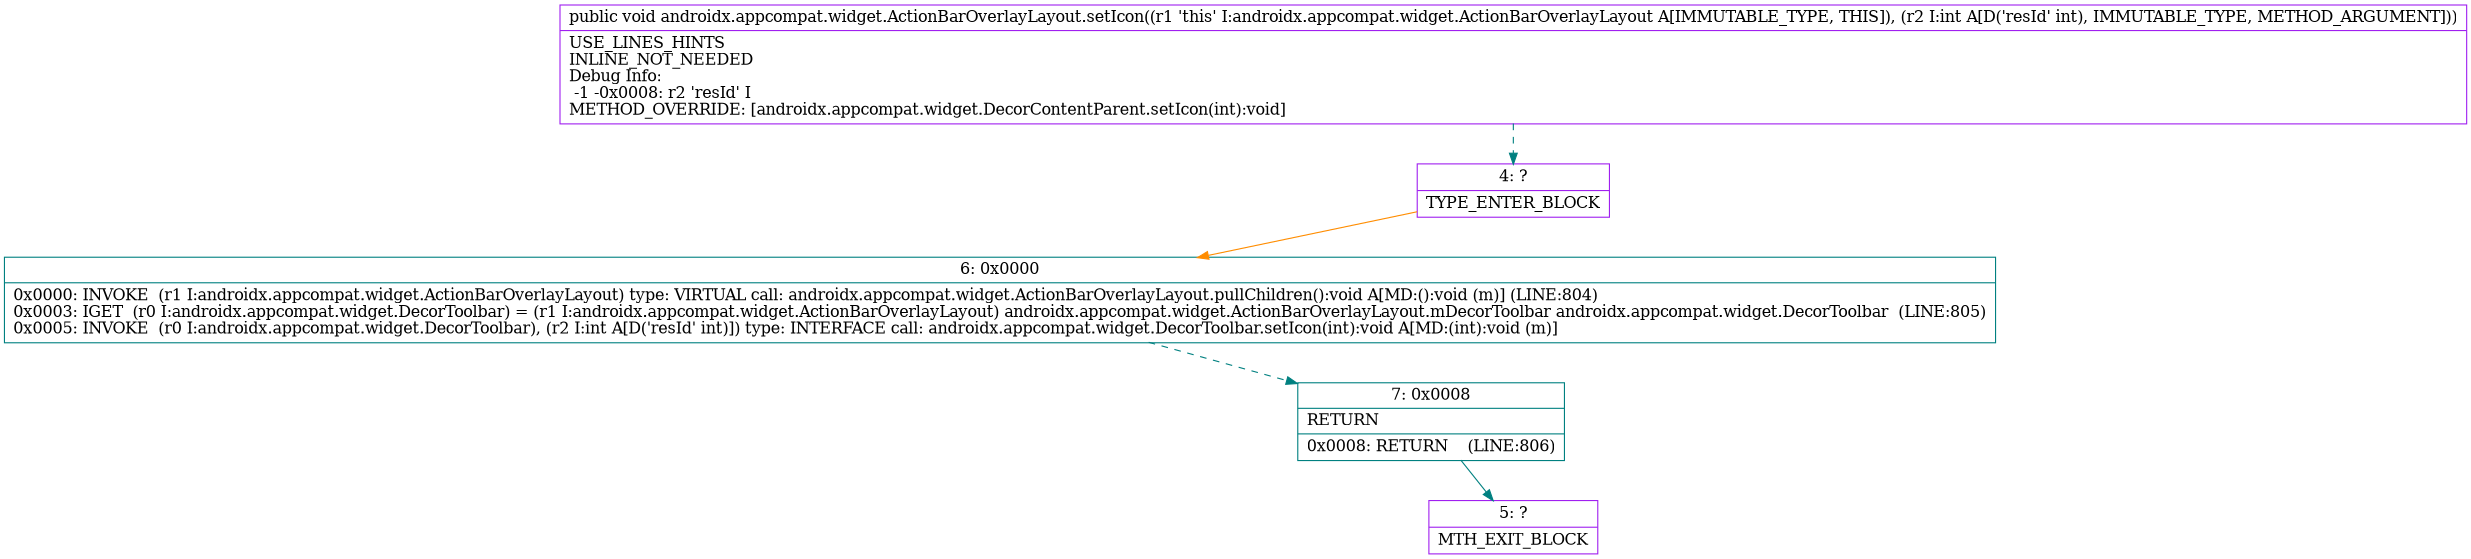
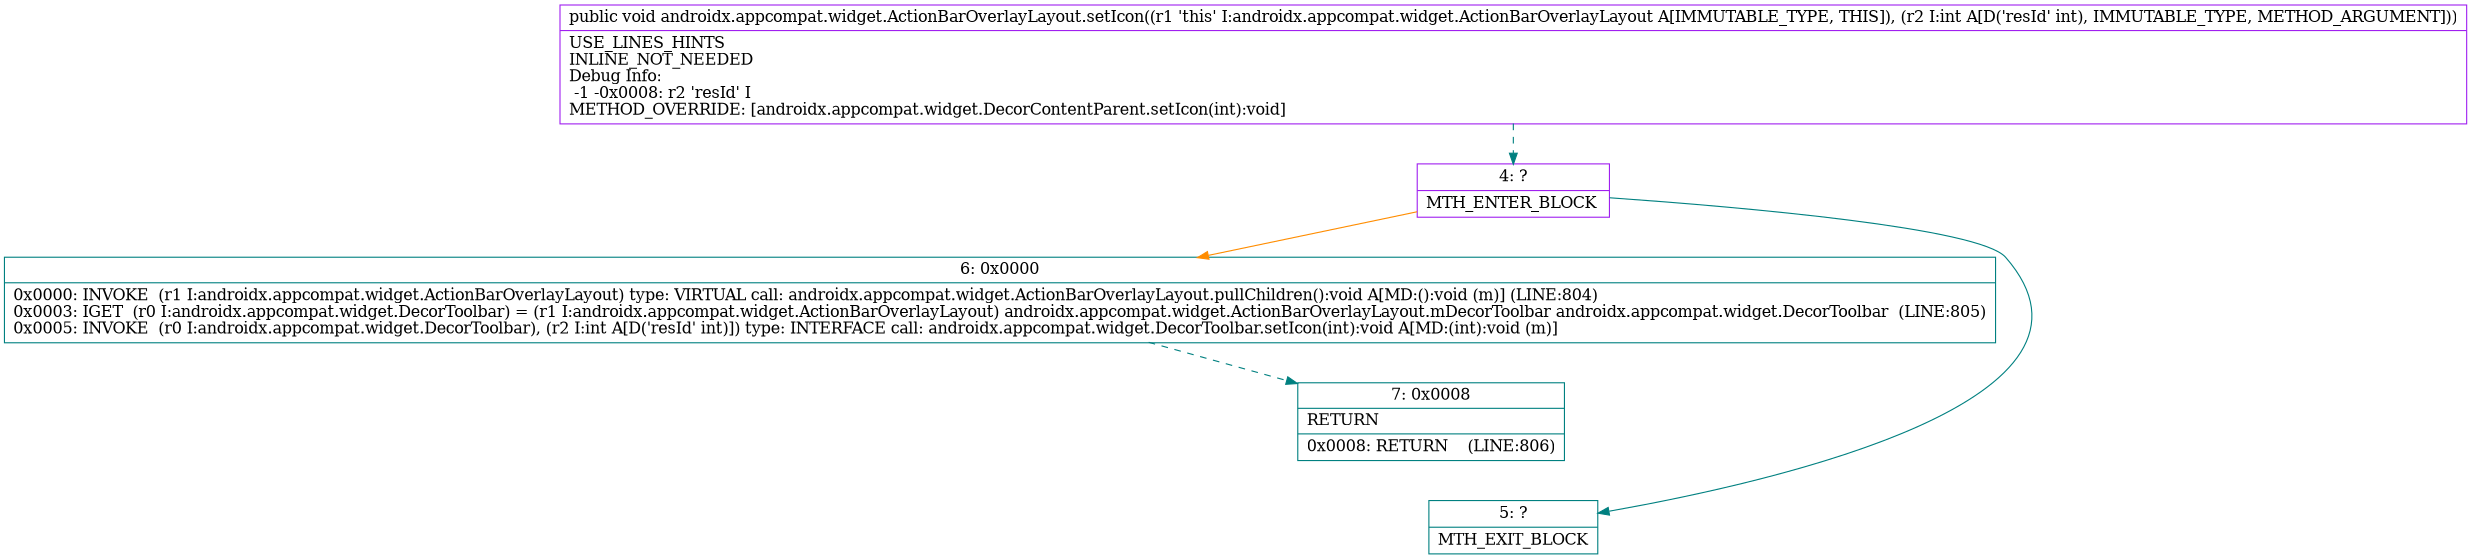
(1513, 203) -> (1512, 203)
(1474, 476) -> (2027, 325)
(1513, 527) -> (1513, 527)
